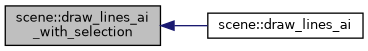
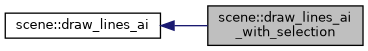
(191, 26) -> (191, 26)
